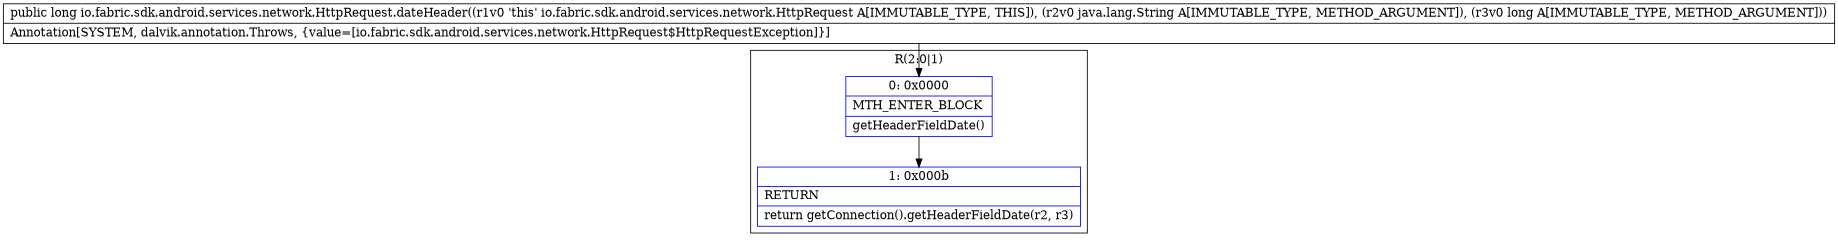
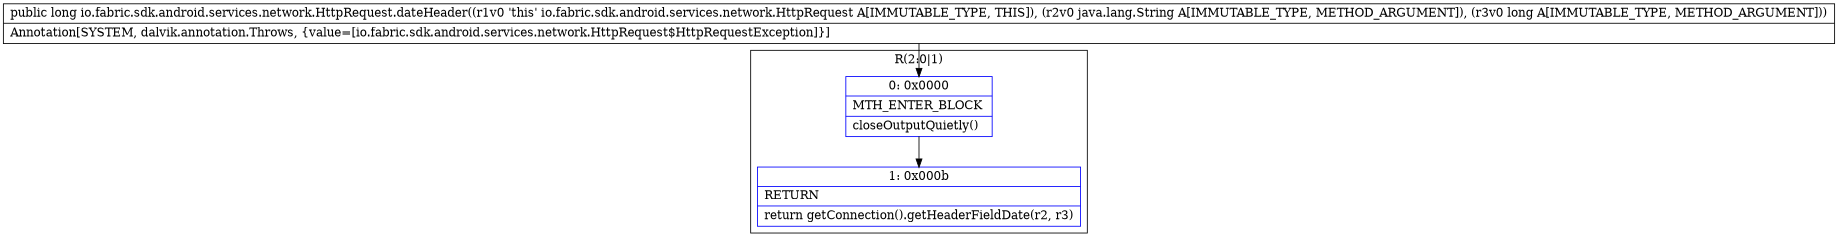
(919, 126) -> (916, 126)
